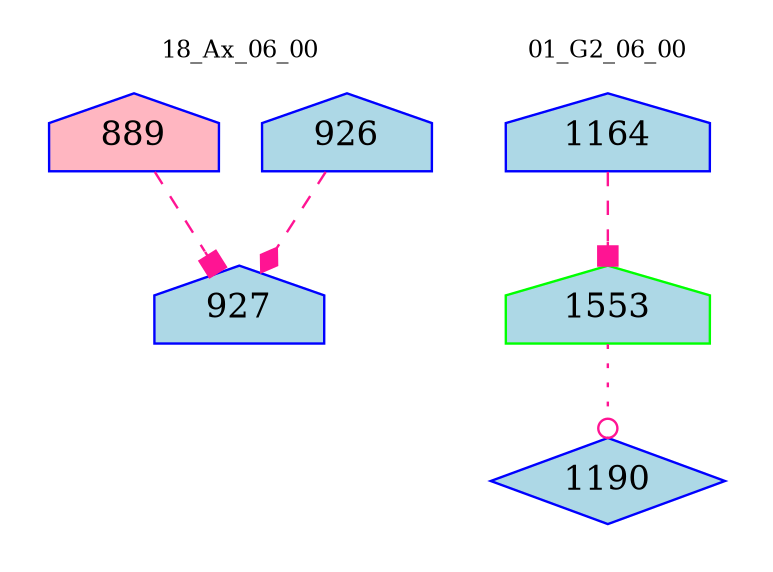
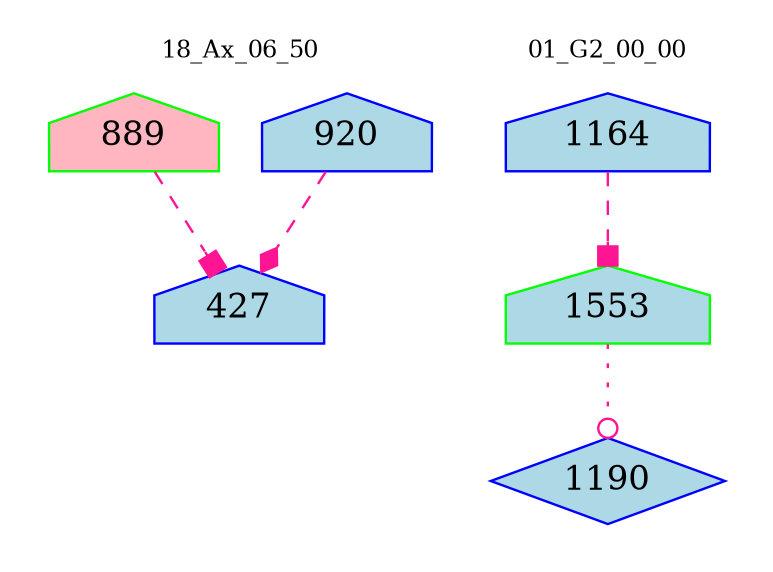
(241, 51) -> (241, 51)
(608, 51) -> (608, 51)
(134, 136) -> (134, 136)
(347, 136) -> (347, 136)
(239, 309) -> (239, 309)
